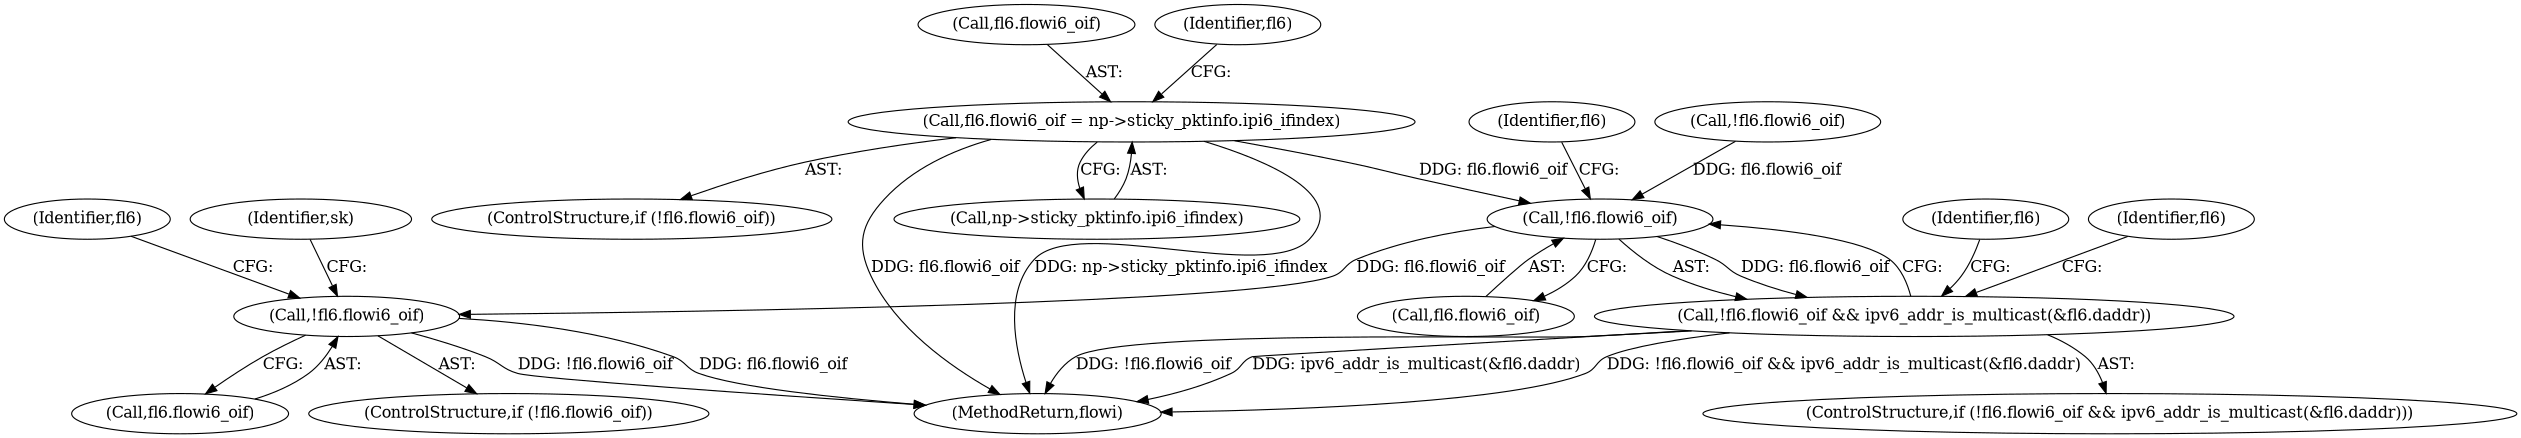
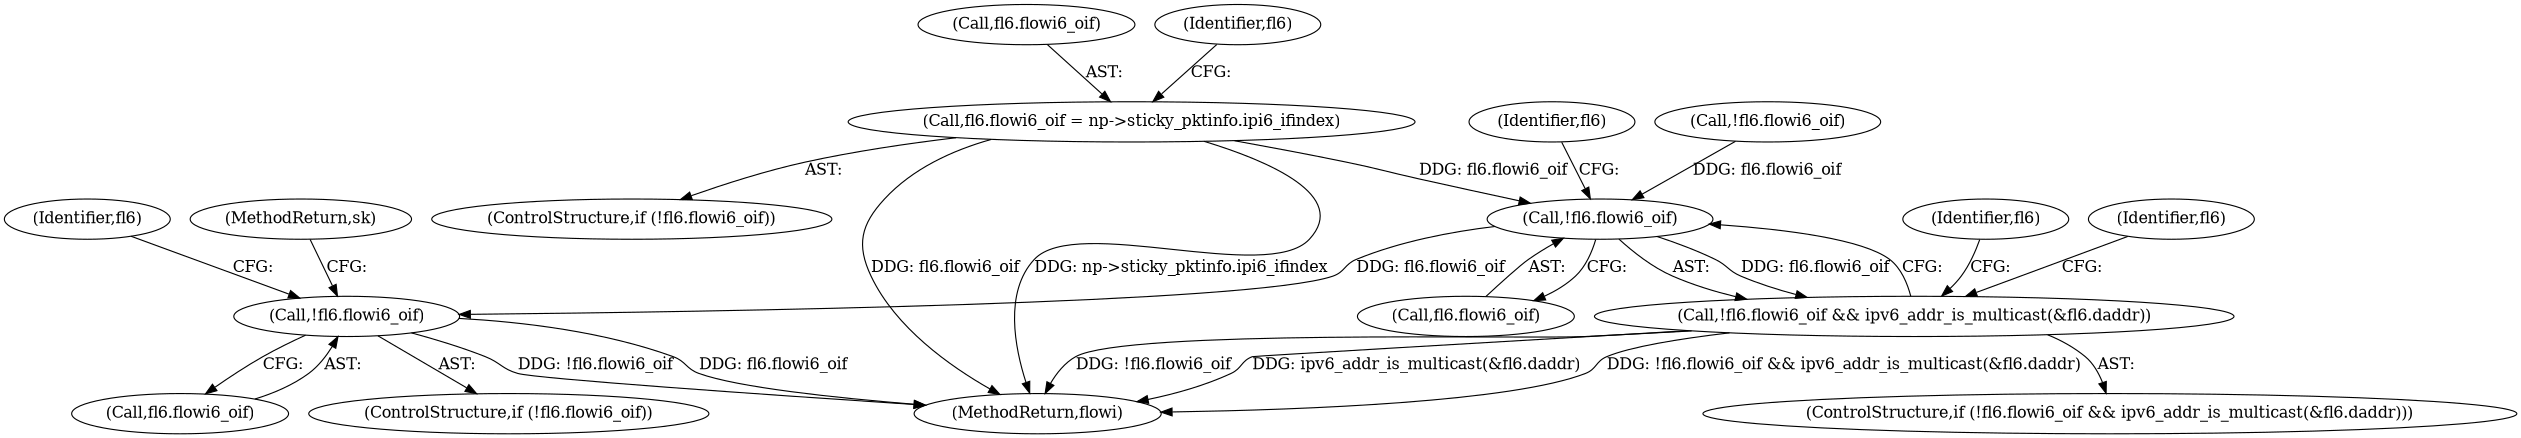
(301, 219) -> (301, 219)
(1097, 219) -> none
